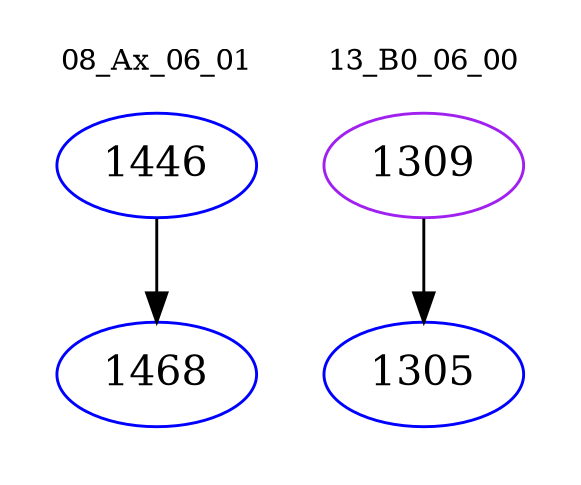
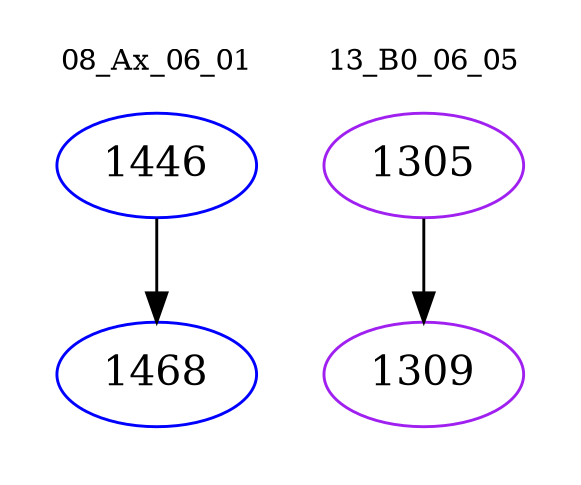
(424, 62) -> (424, 62)
(424, 256) -> (424, 256)
(424, 374) -> (424, 165)
